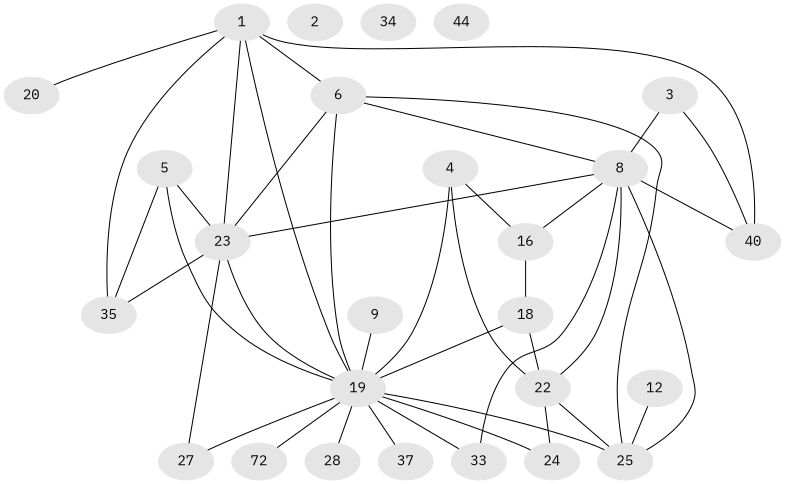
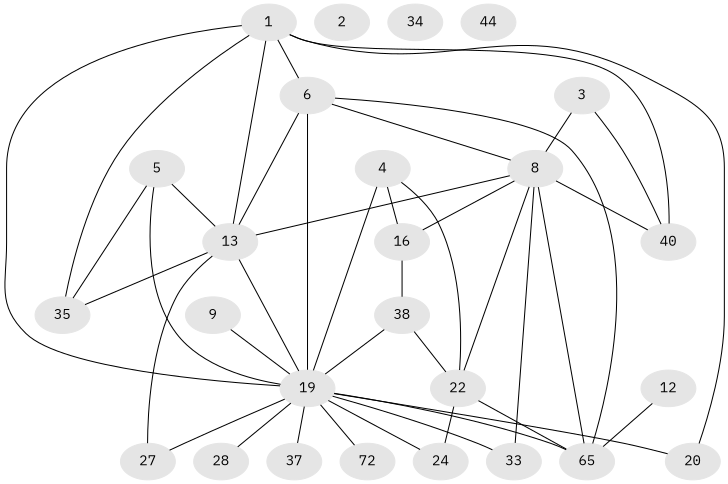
(223, 242) -> (230, 242)
(526, 315) -> (402, 315)
none -> (501, 421)
(625, 462) -> (587, 462)
